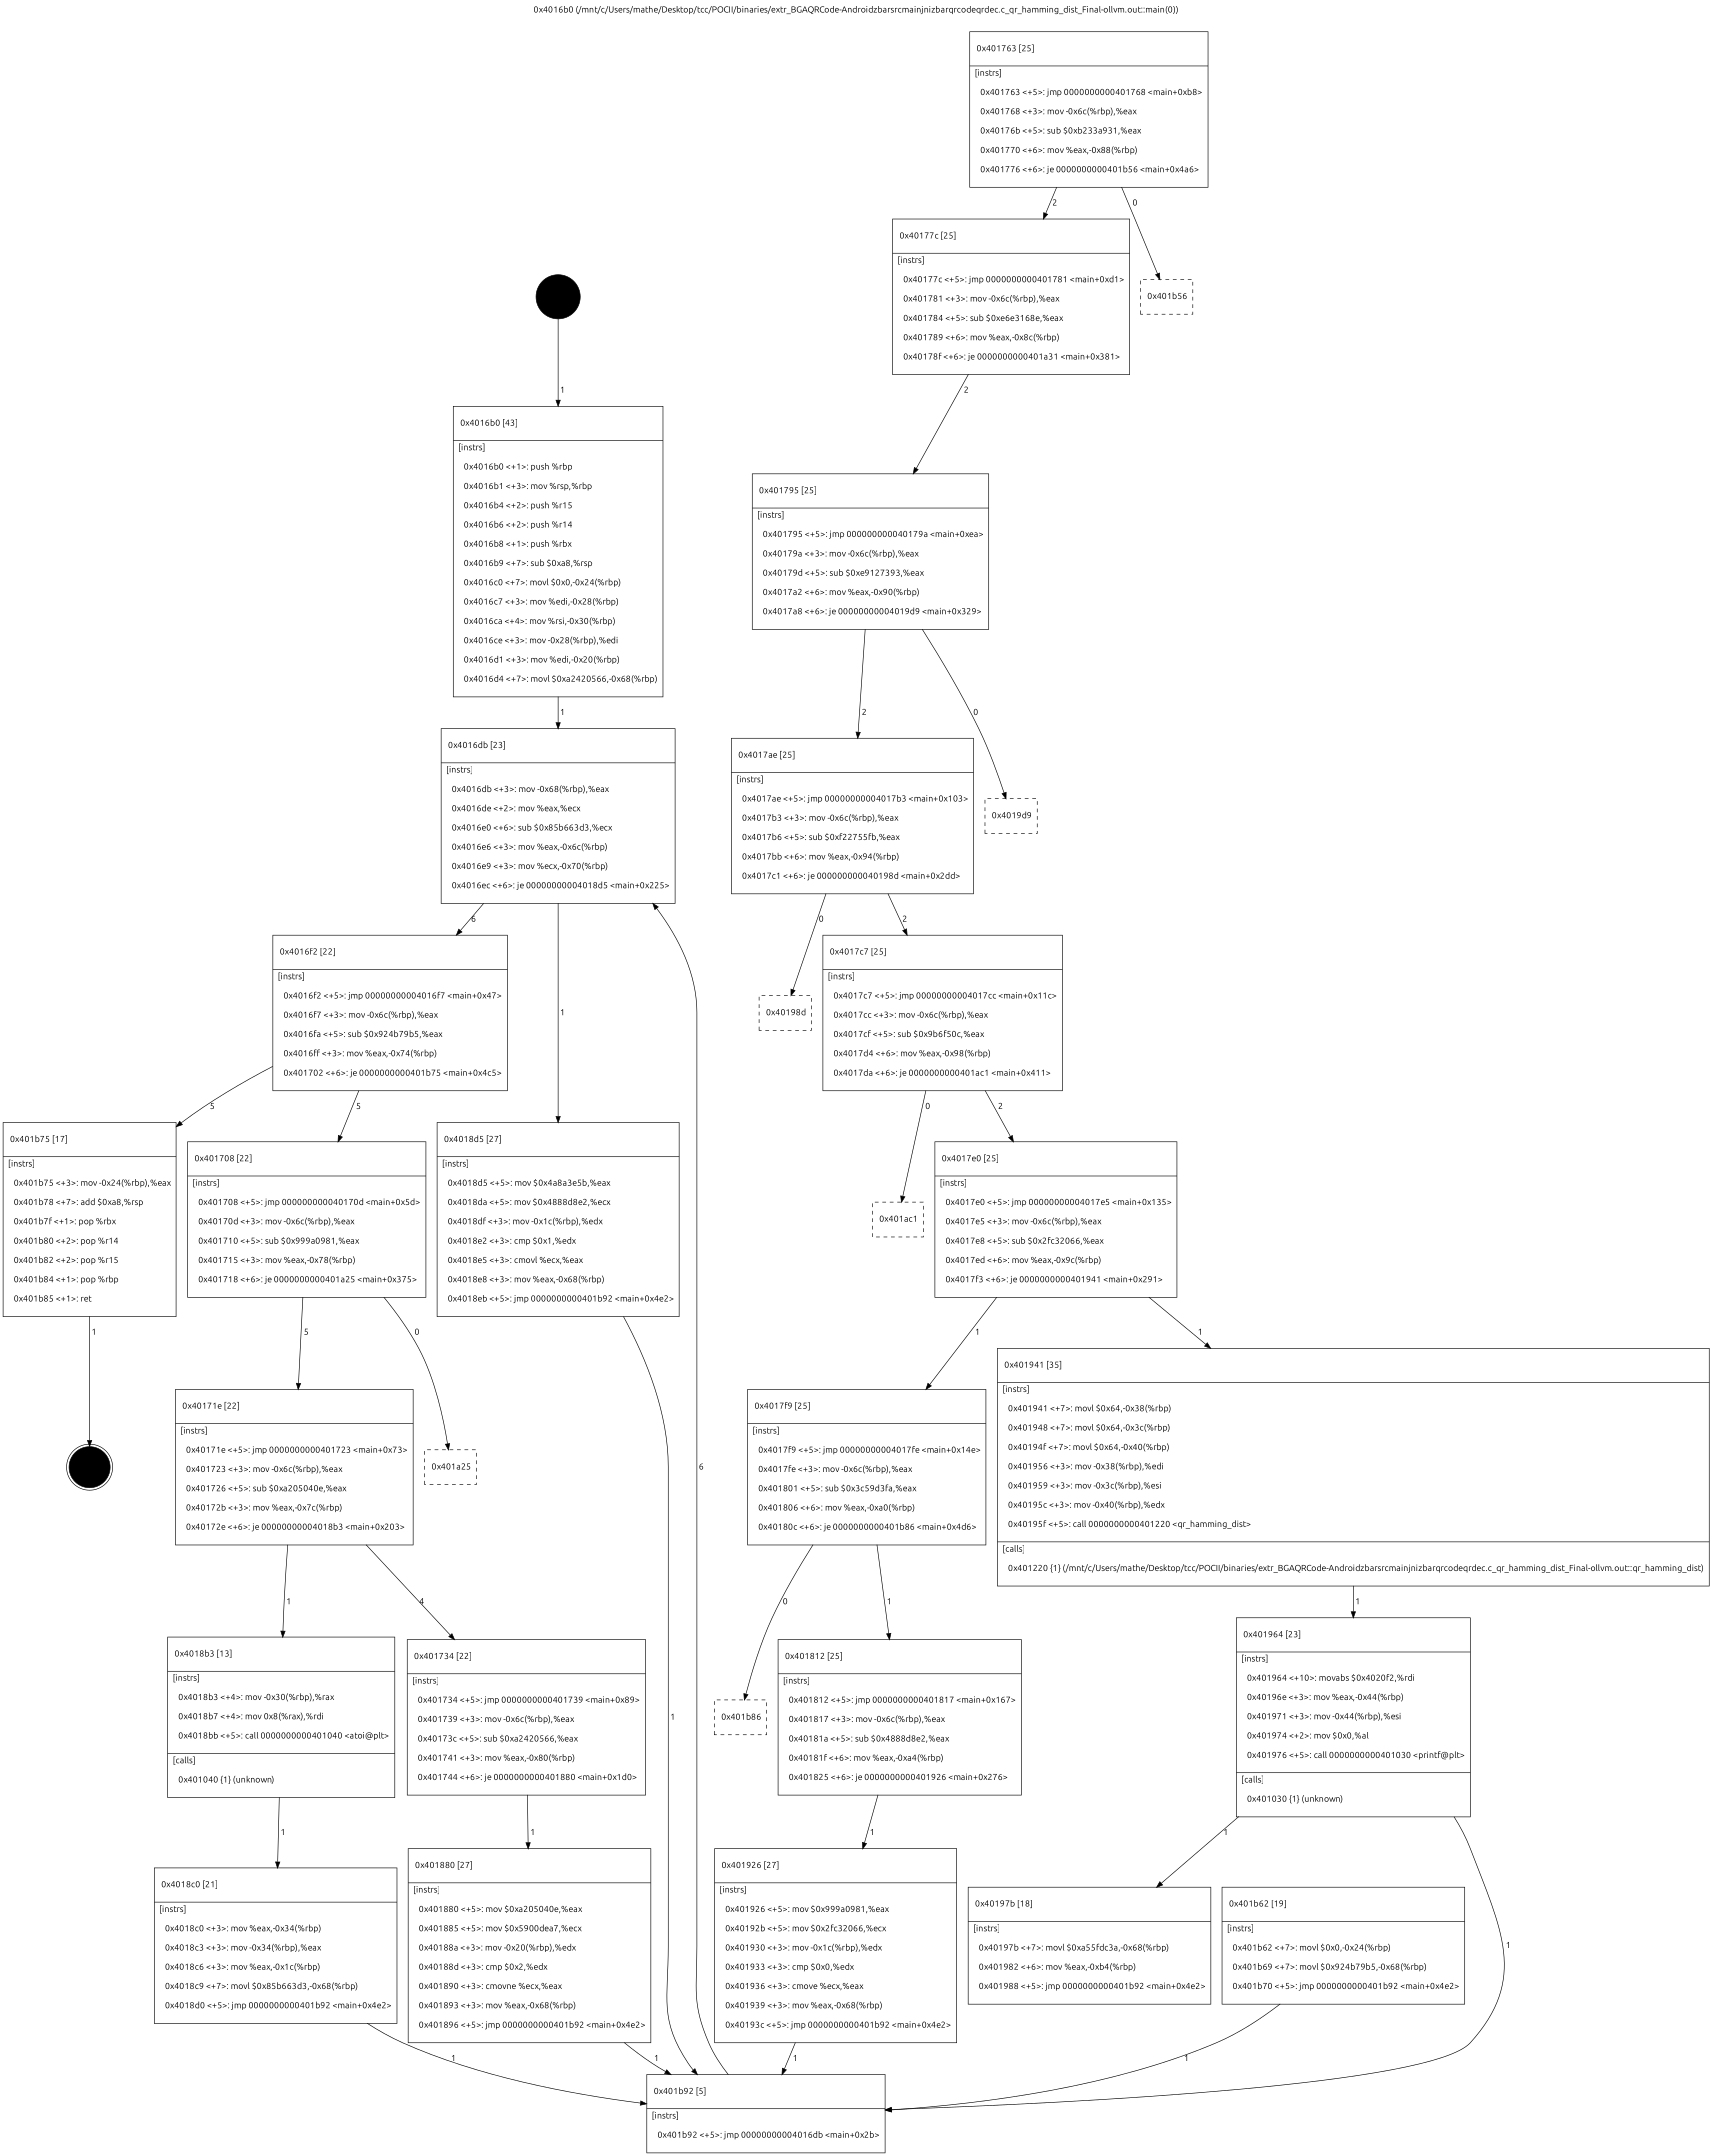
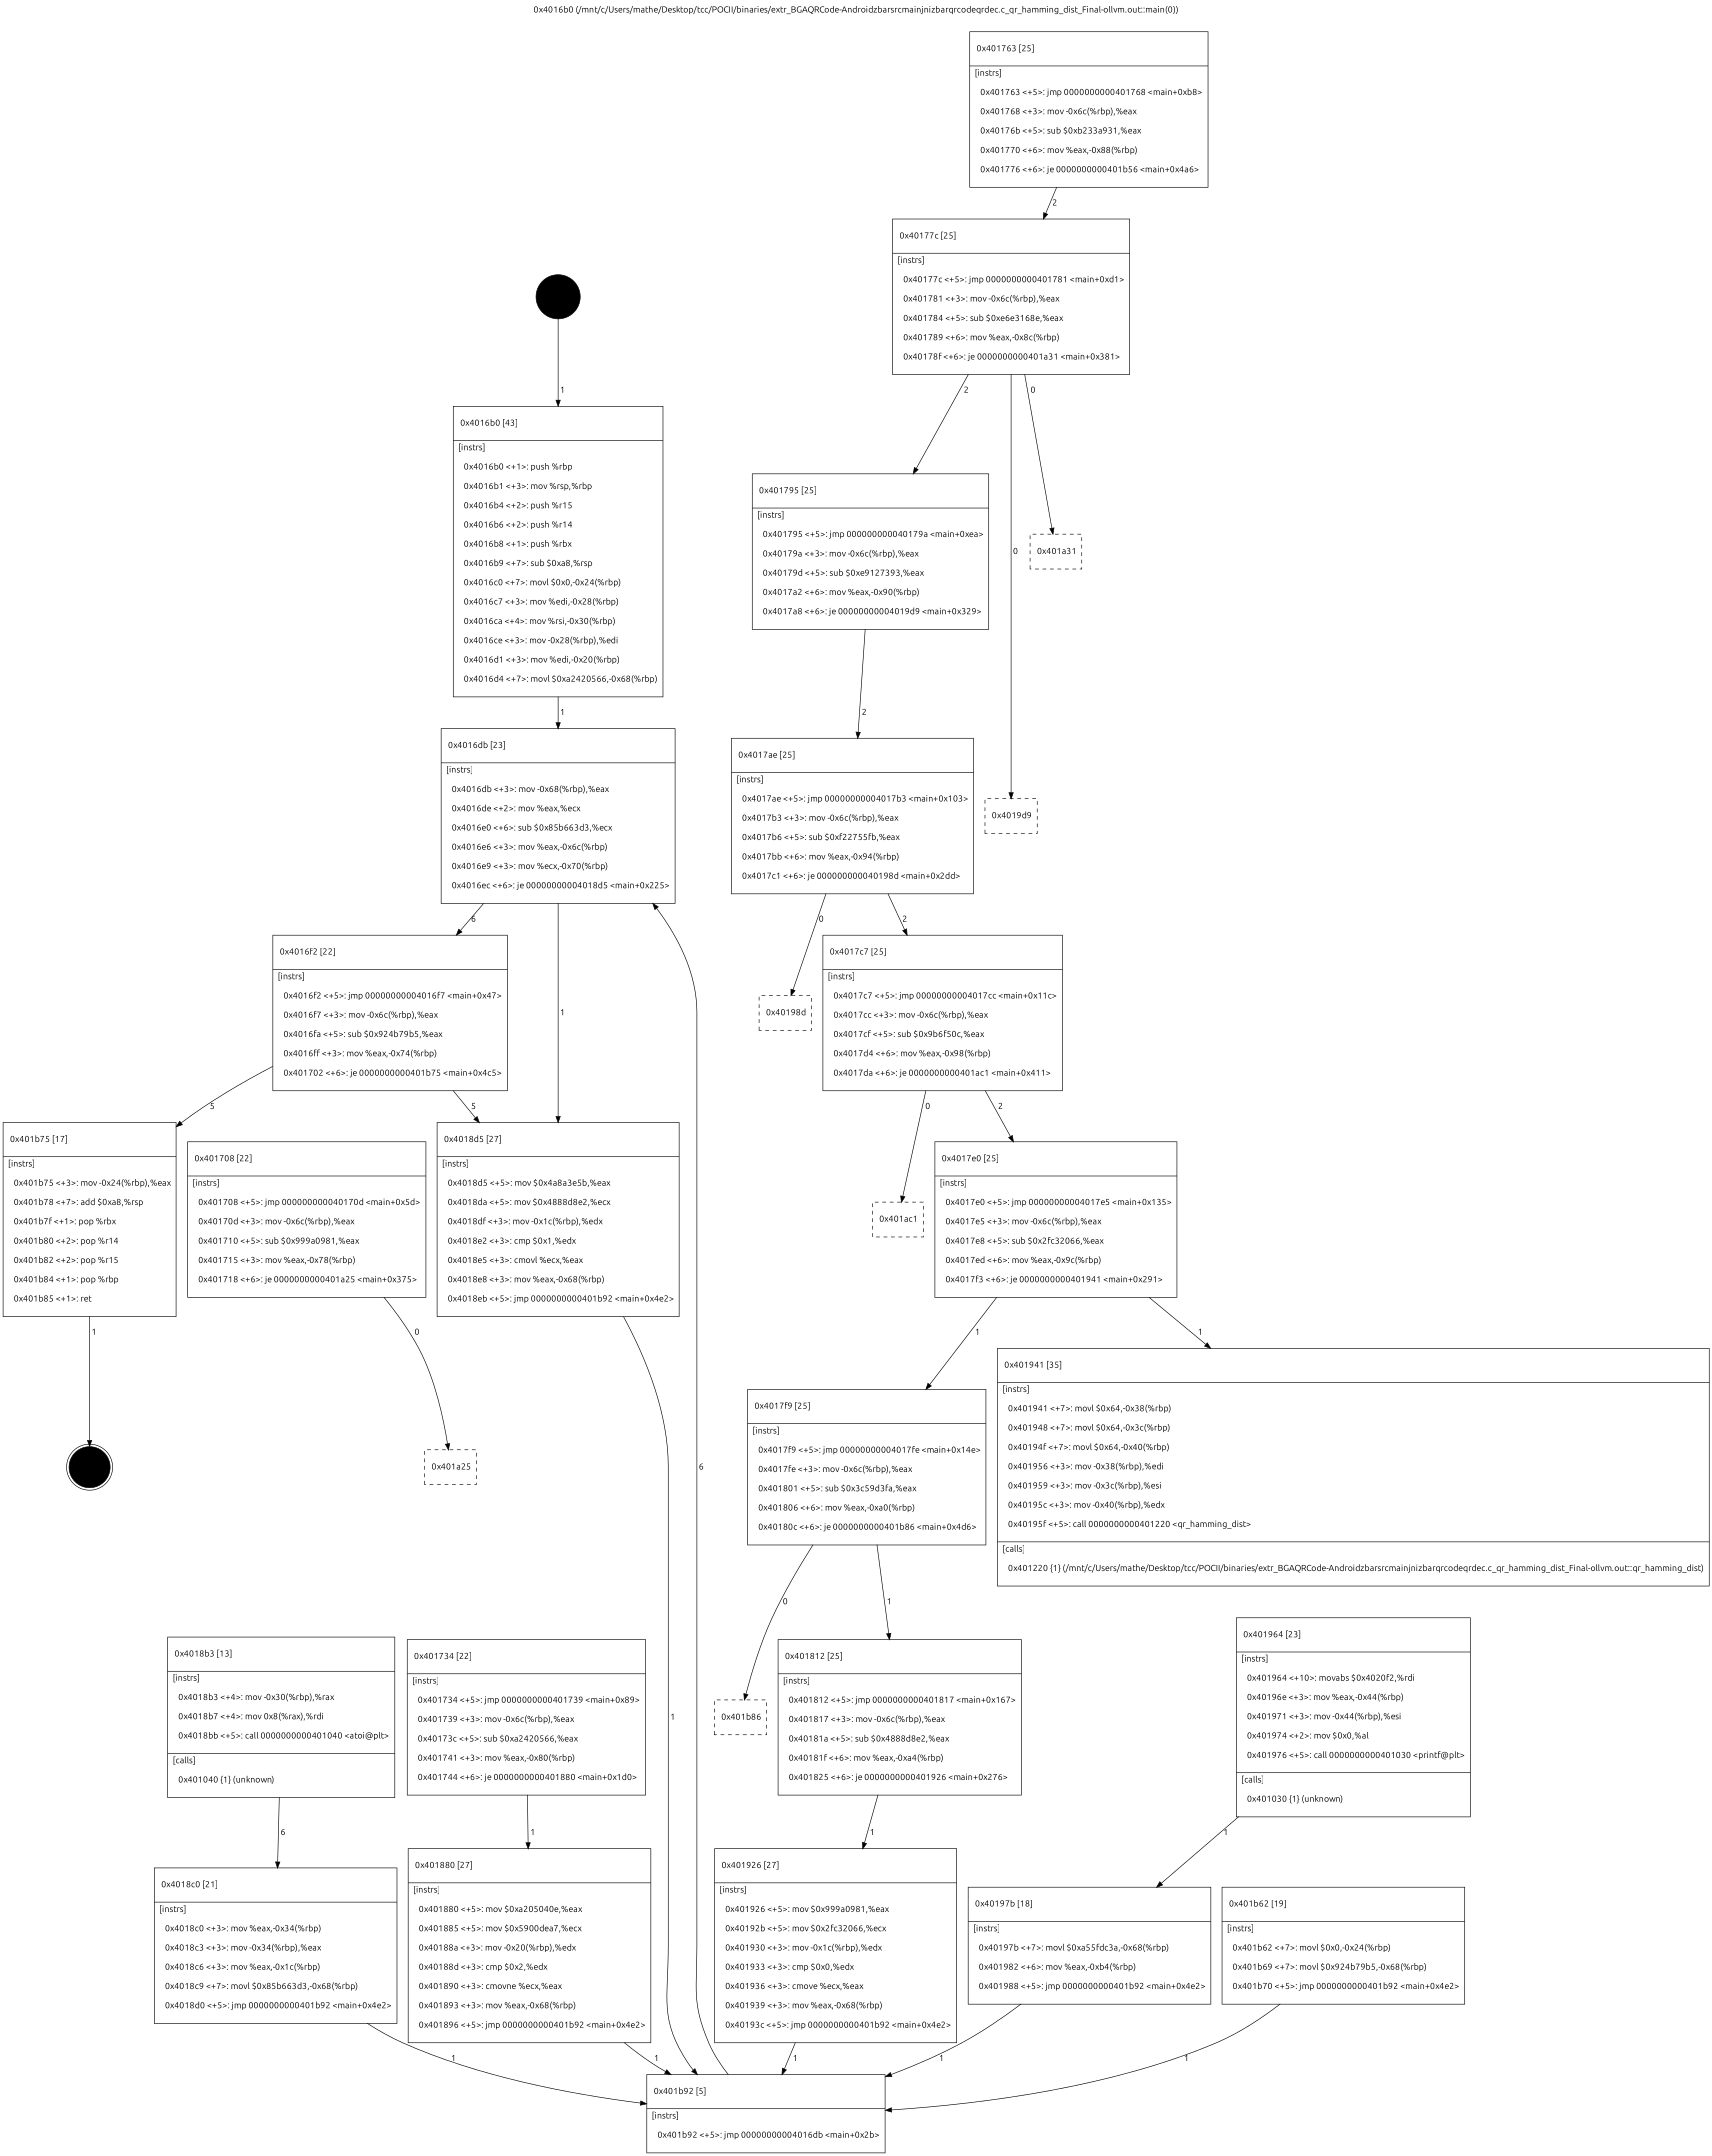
(1167, 297) -> none
none -> (1056, 552)
(968, 708) -> (1011, 583)
(350, 1113) -> (464, 1104)
(294, 1467) -> none
(1353, 1599) -> none
(282, 1833) -> (282, 1833)
(1306, 2082) -> (959, 2044)
